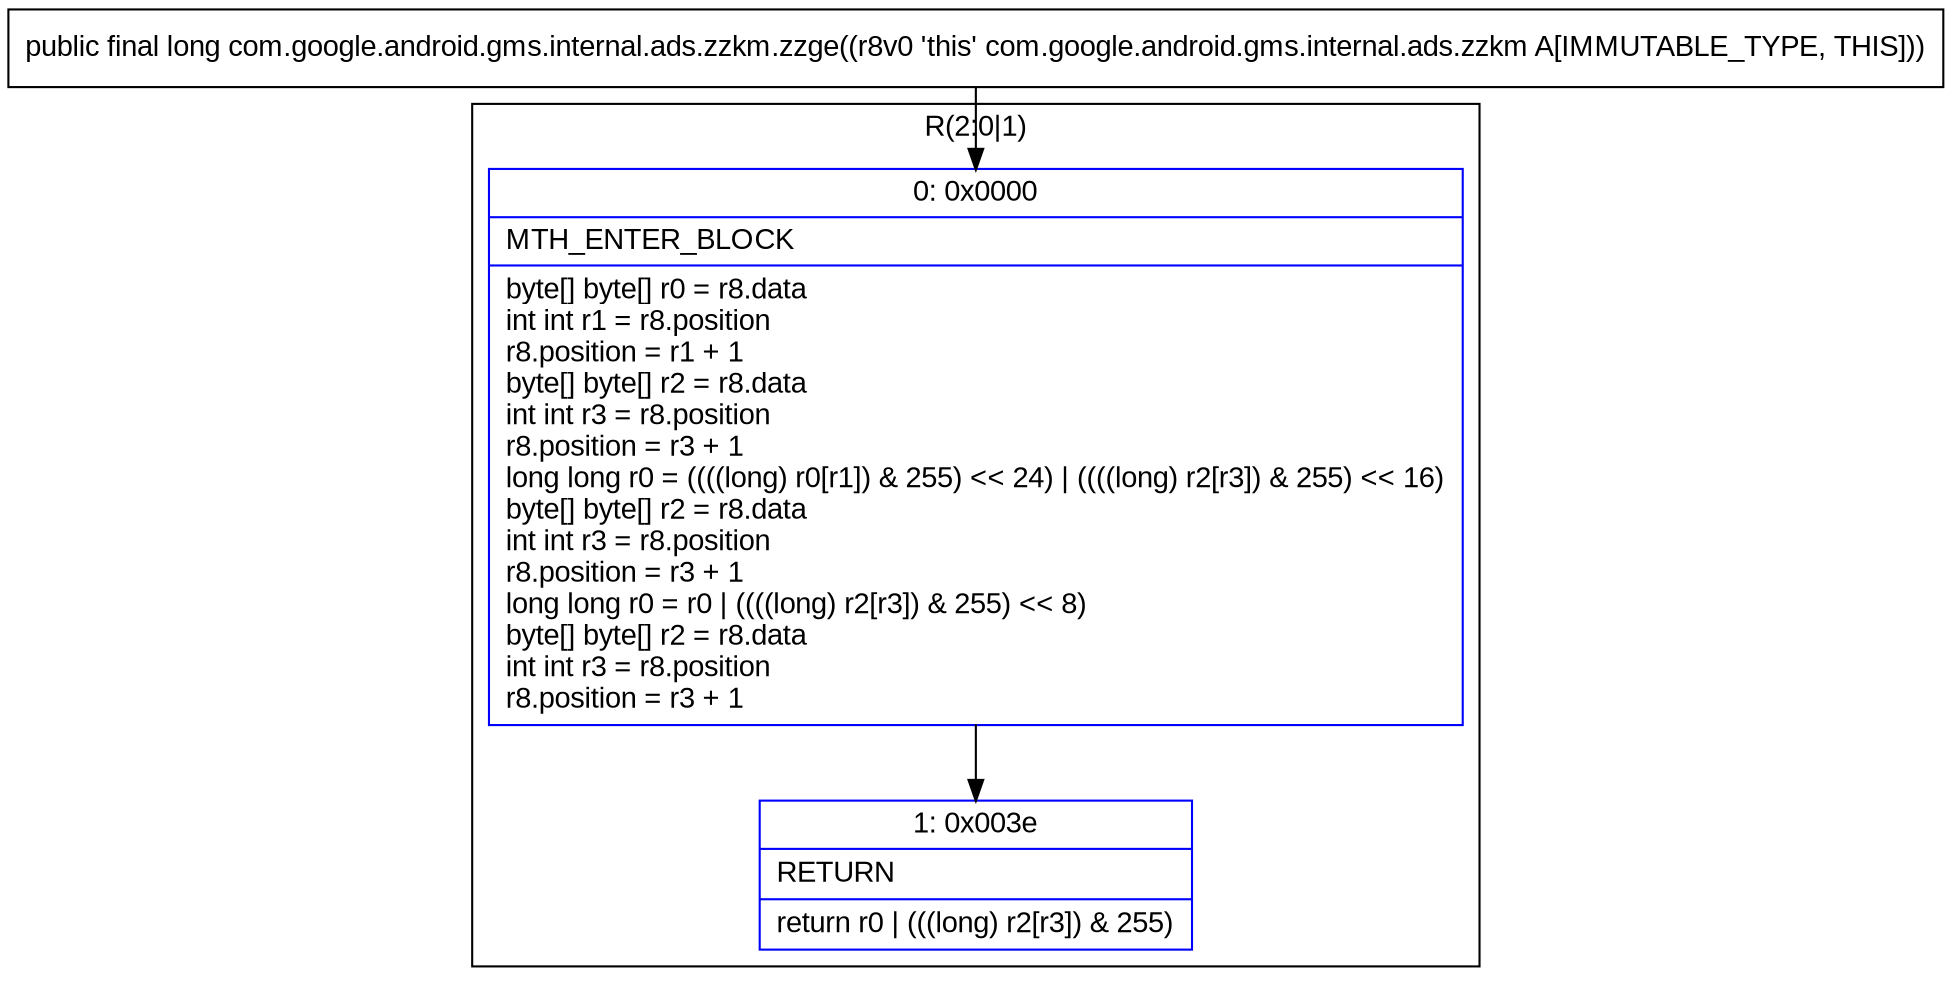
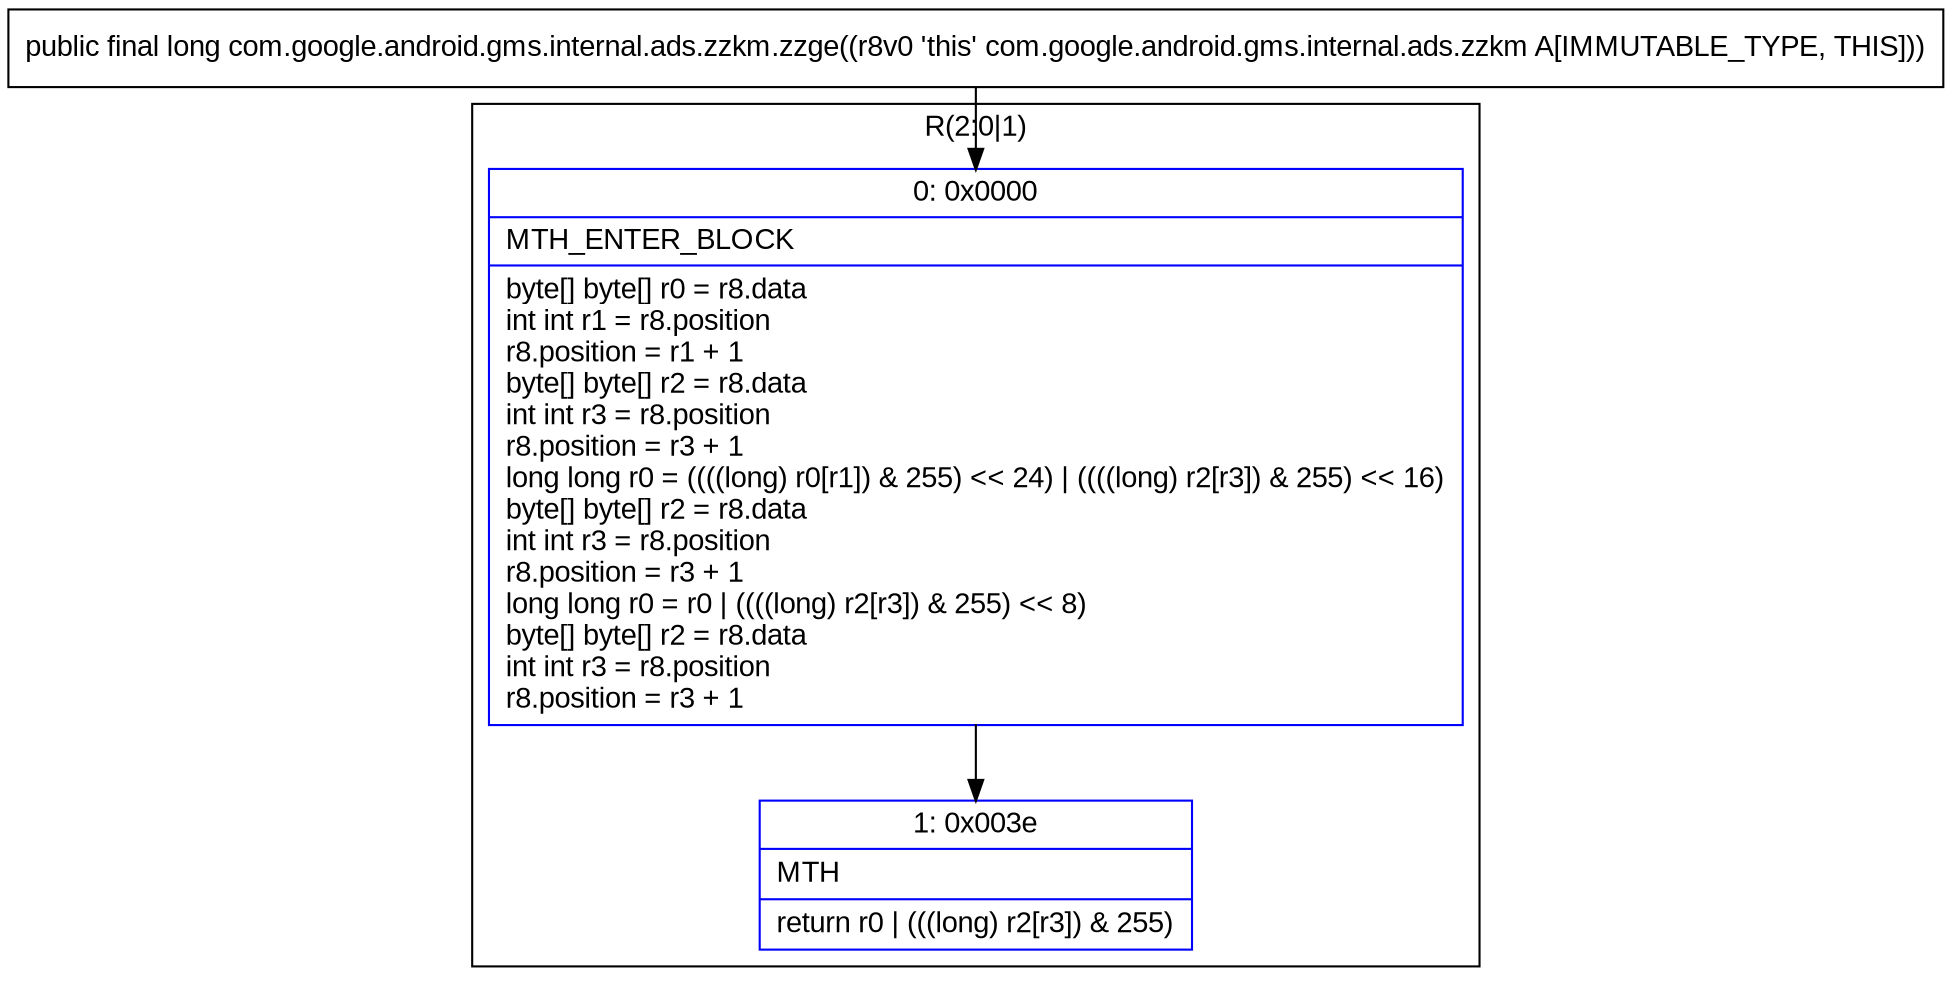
(836, 873) -> (809, 873)
